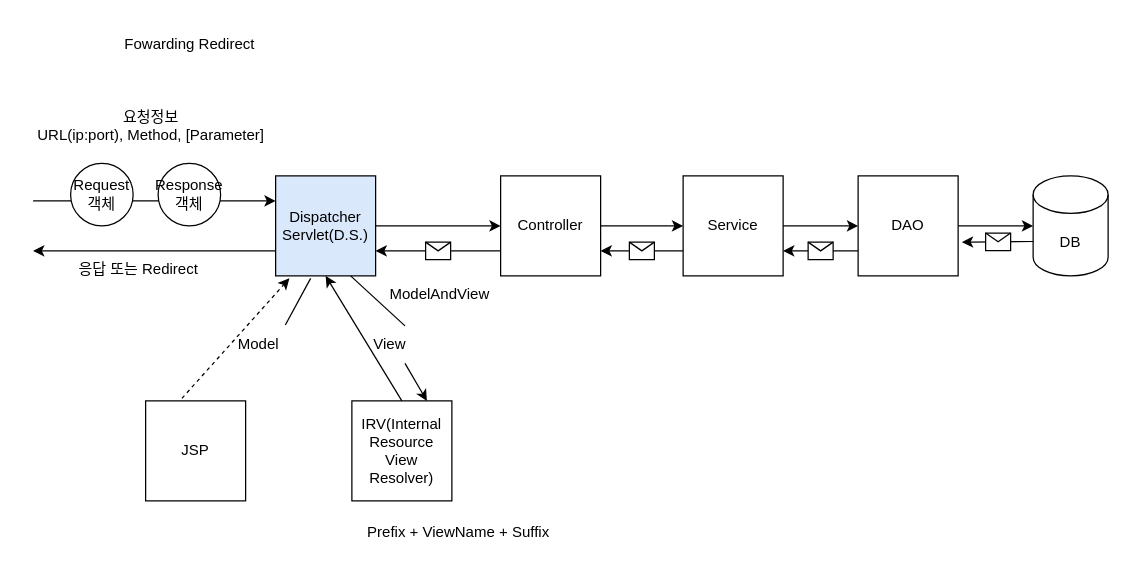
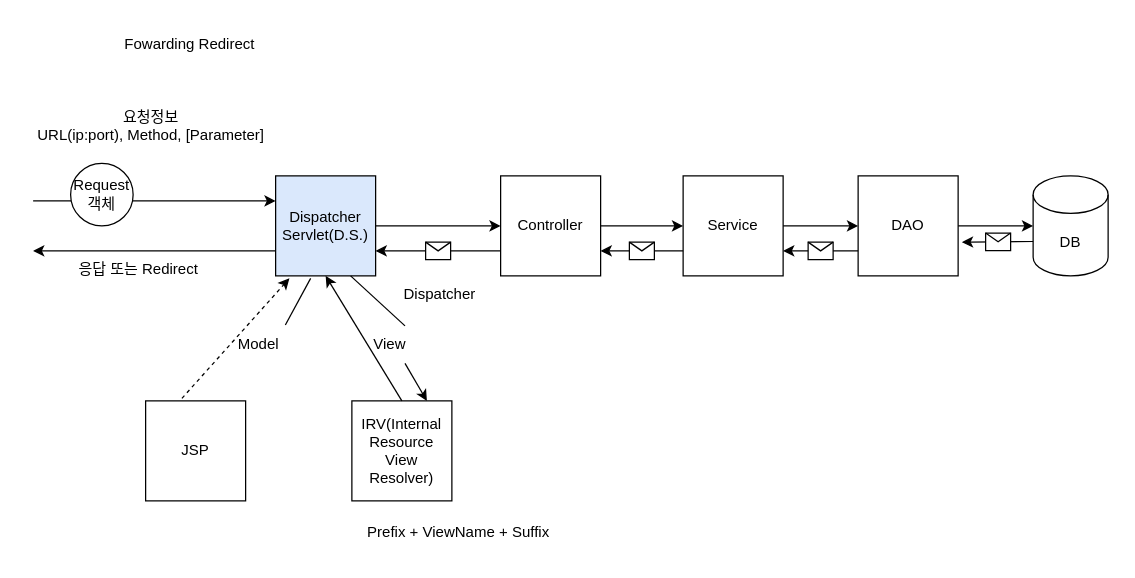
(189, 194) -> none
(440, 294) -> (440, 294)
